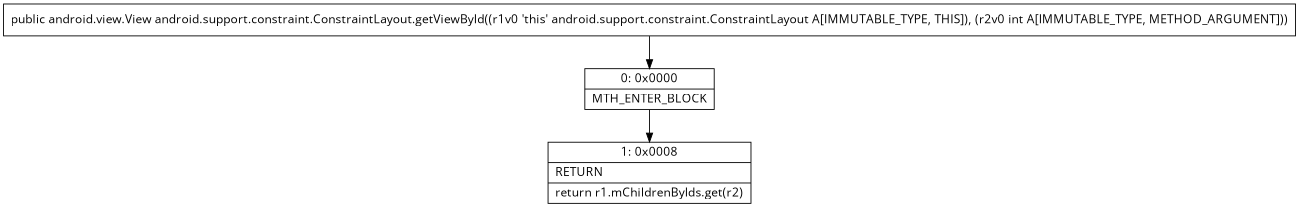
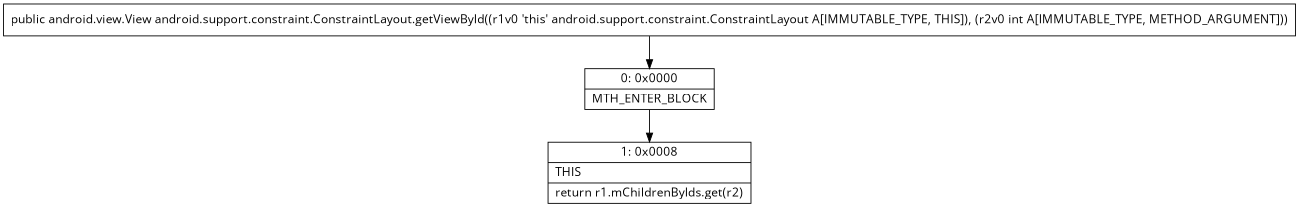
(580, 172) -> (568, 172)
